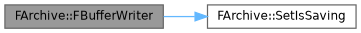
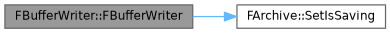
(84, 17) -> (99, 17)
